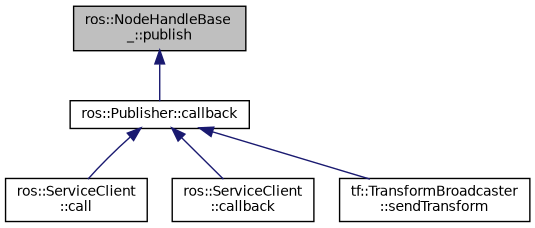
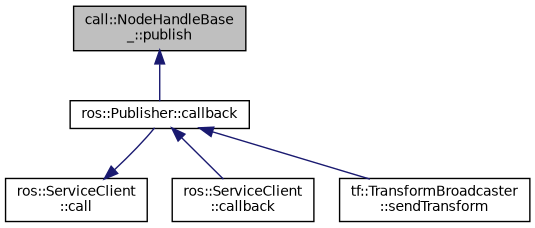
(160, 28) -> (160, 28)
(109, 157) -> (135, 149)
